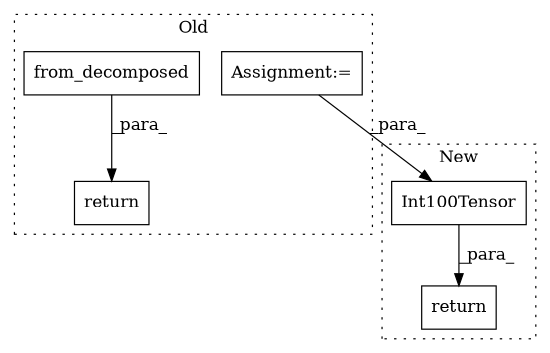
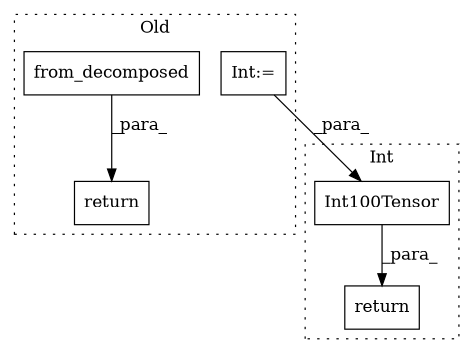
(292, 73) -> (253, 73)
(459, 158) -> (382, 158)
